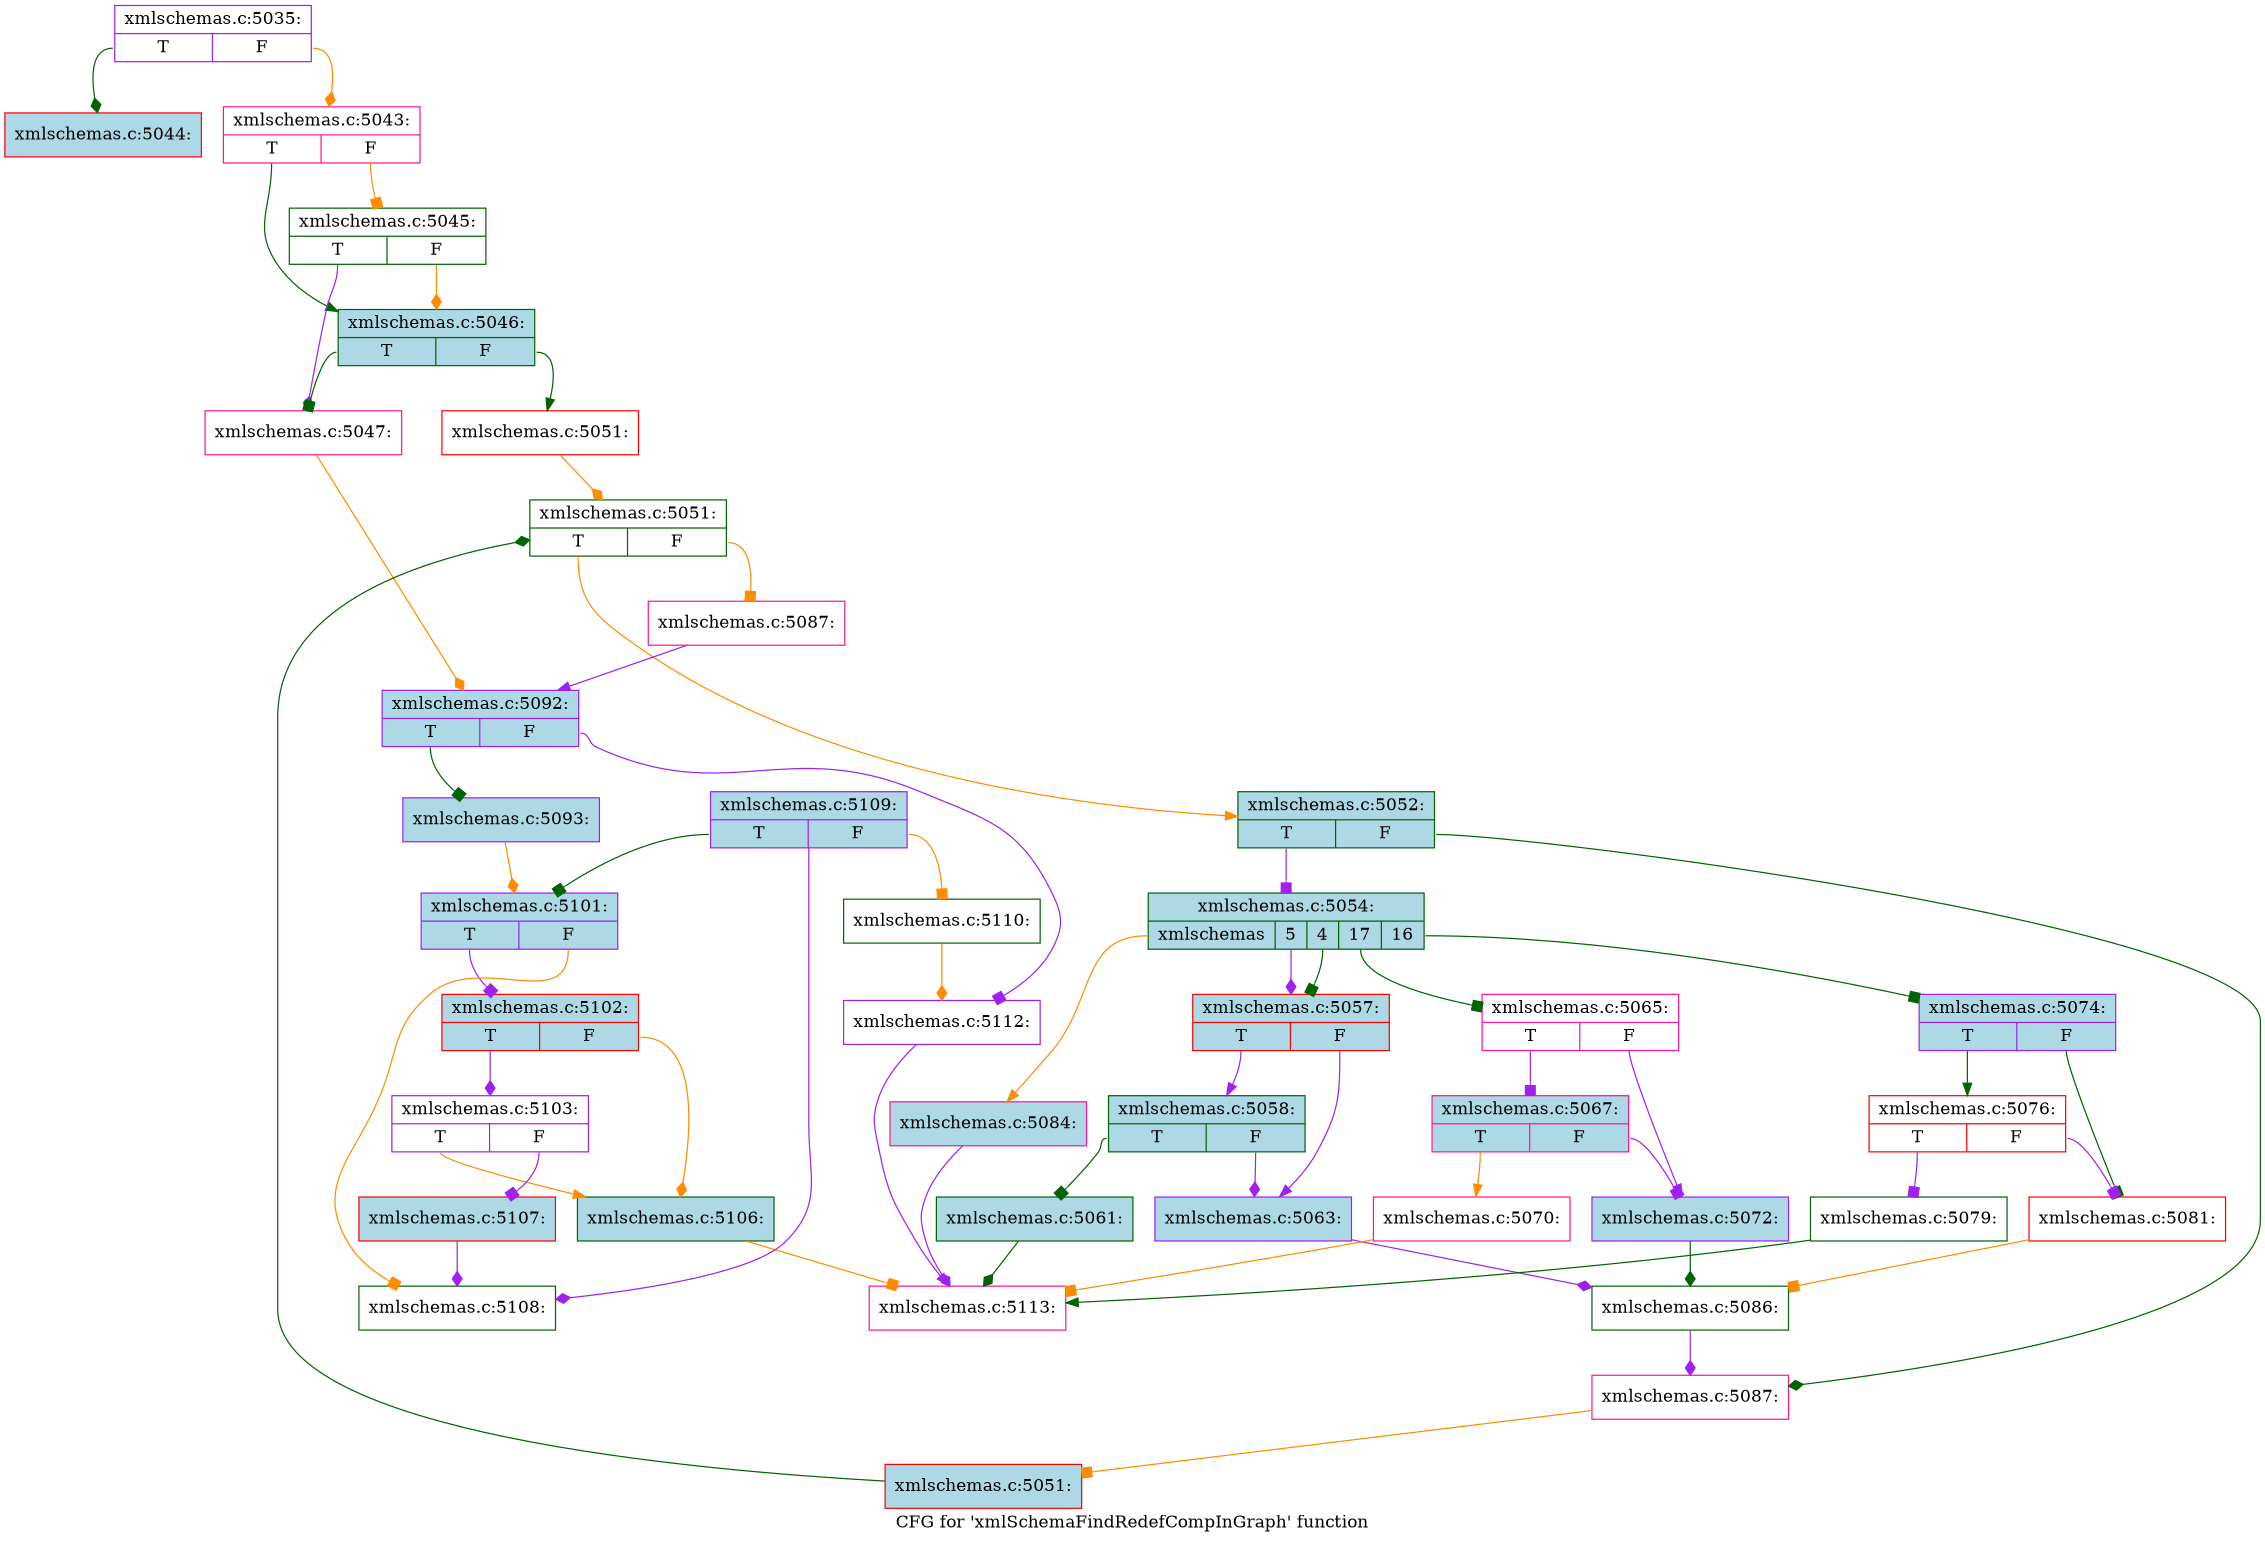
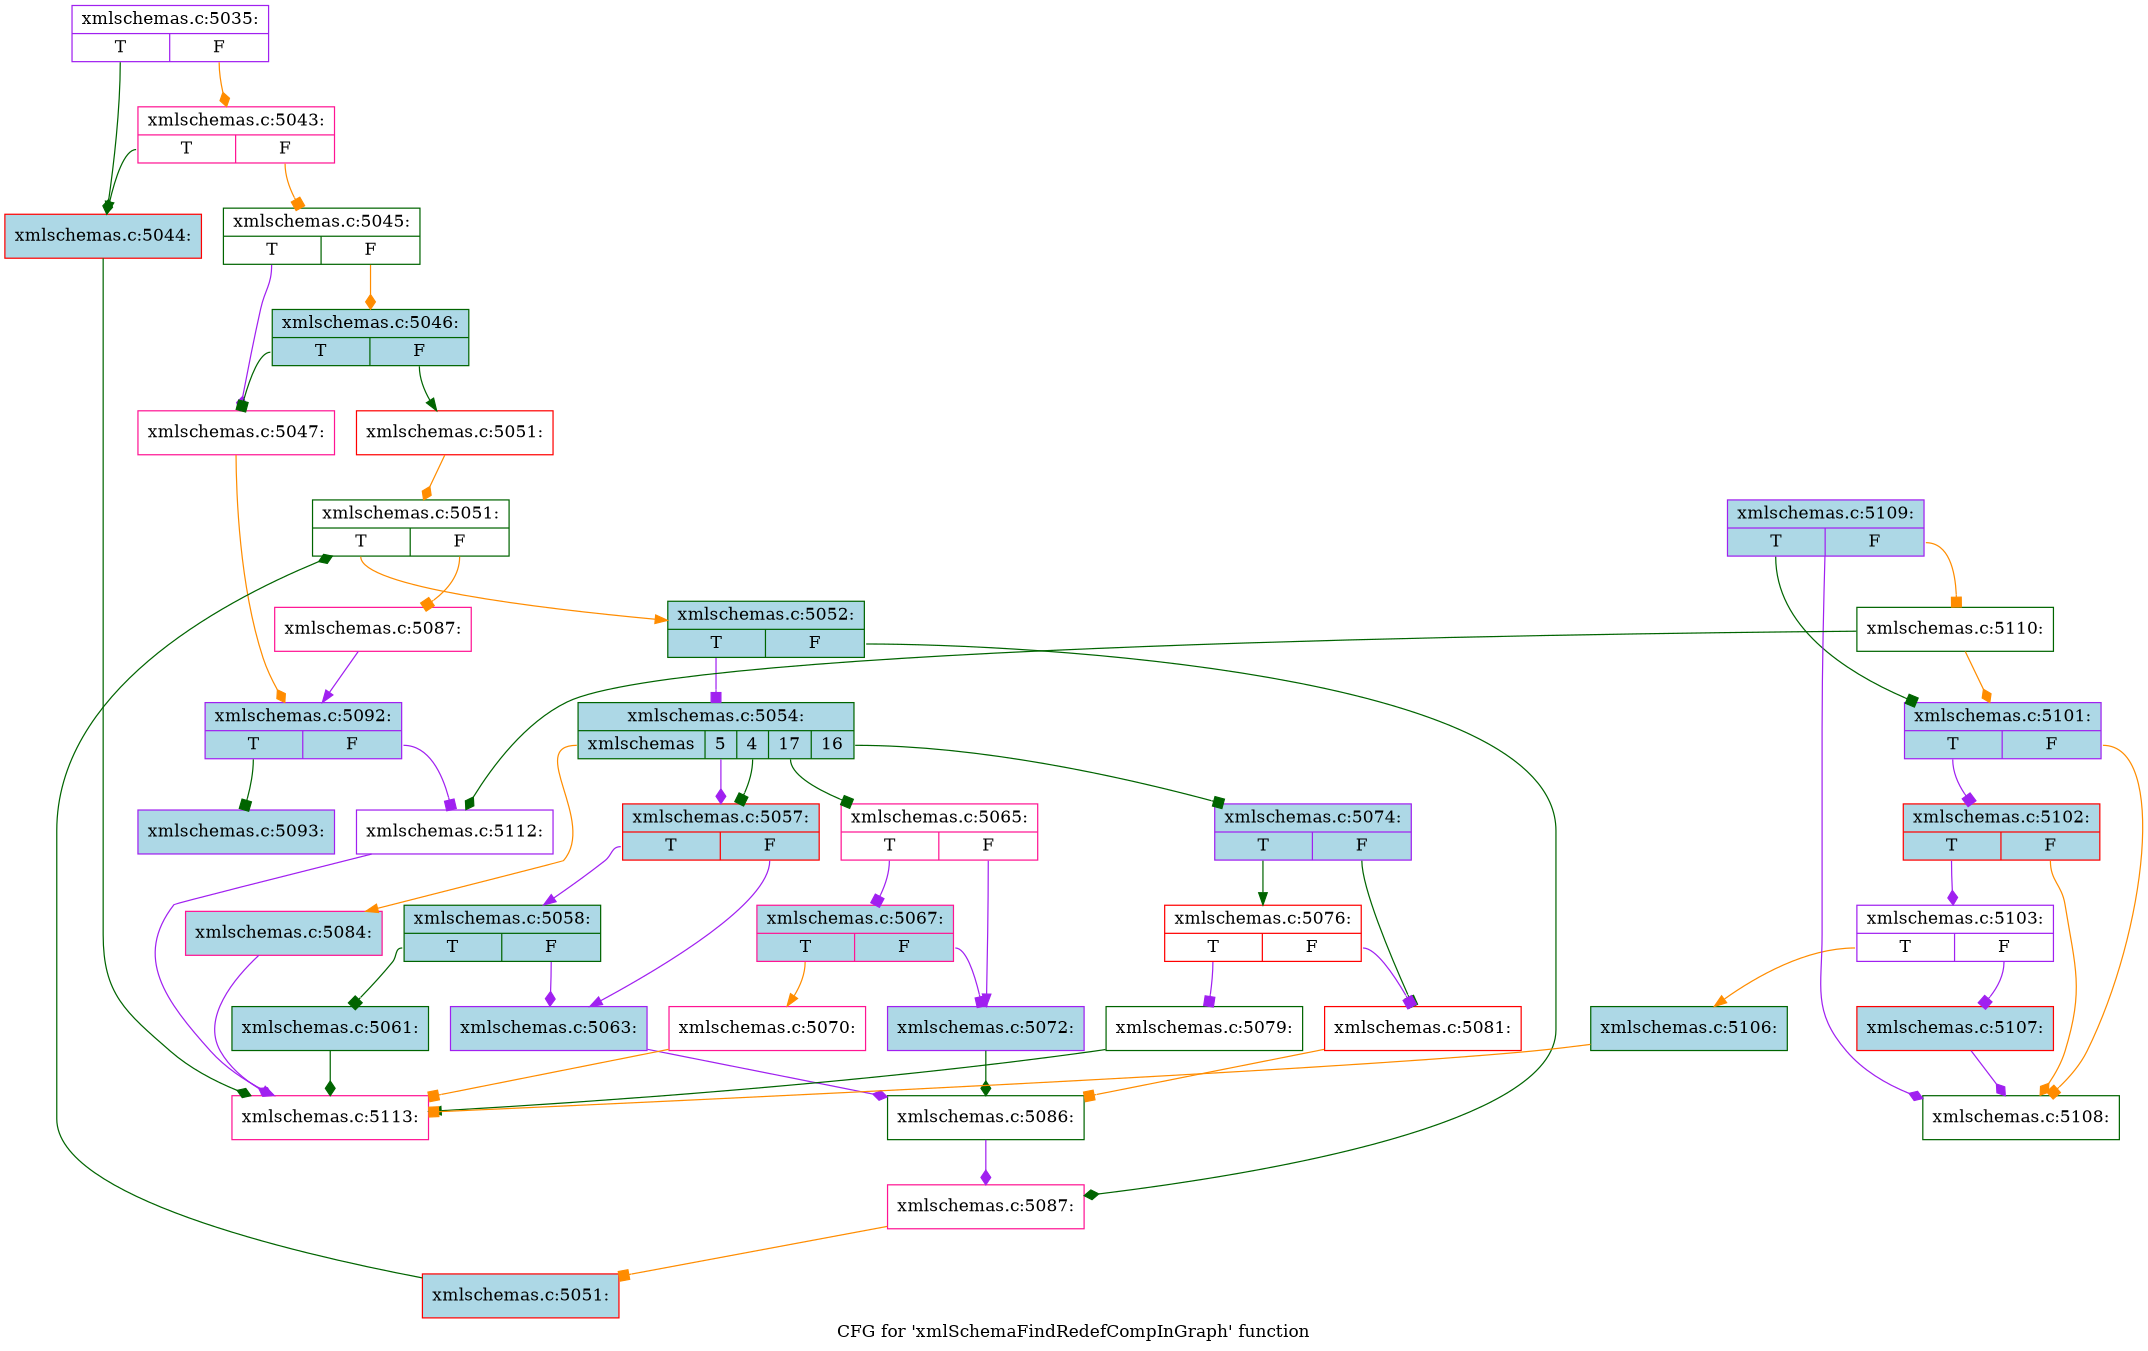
(269, 247) -> (120, 167)
none -> (103, 683)
(508, 860) -> (1974, 670)
(942, 964) -> (1142, 647)
(688, 1097) -> (2076, 973)
